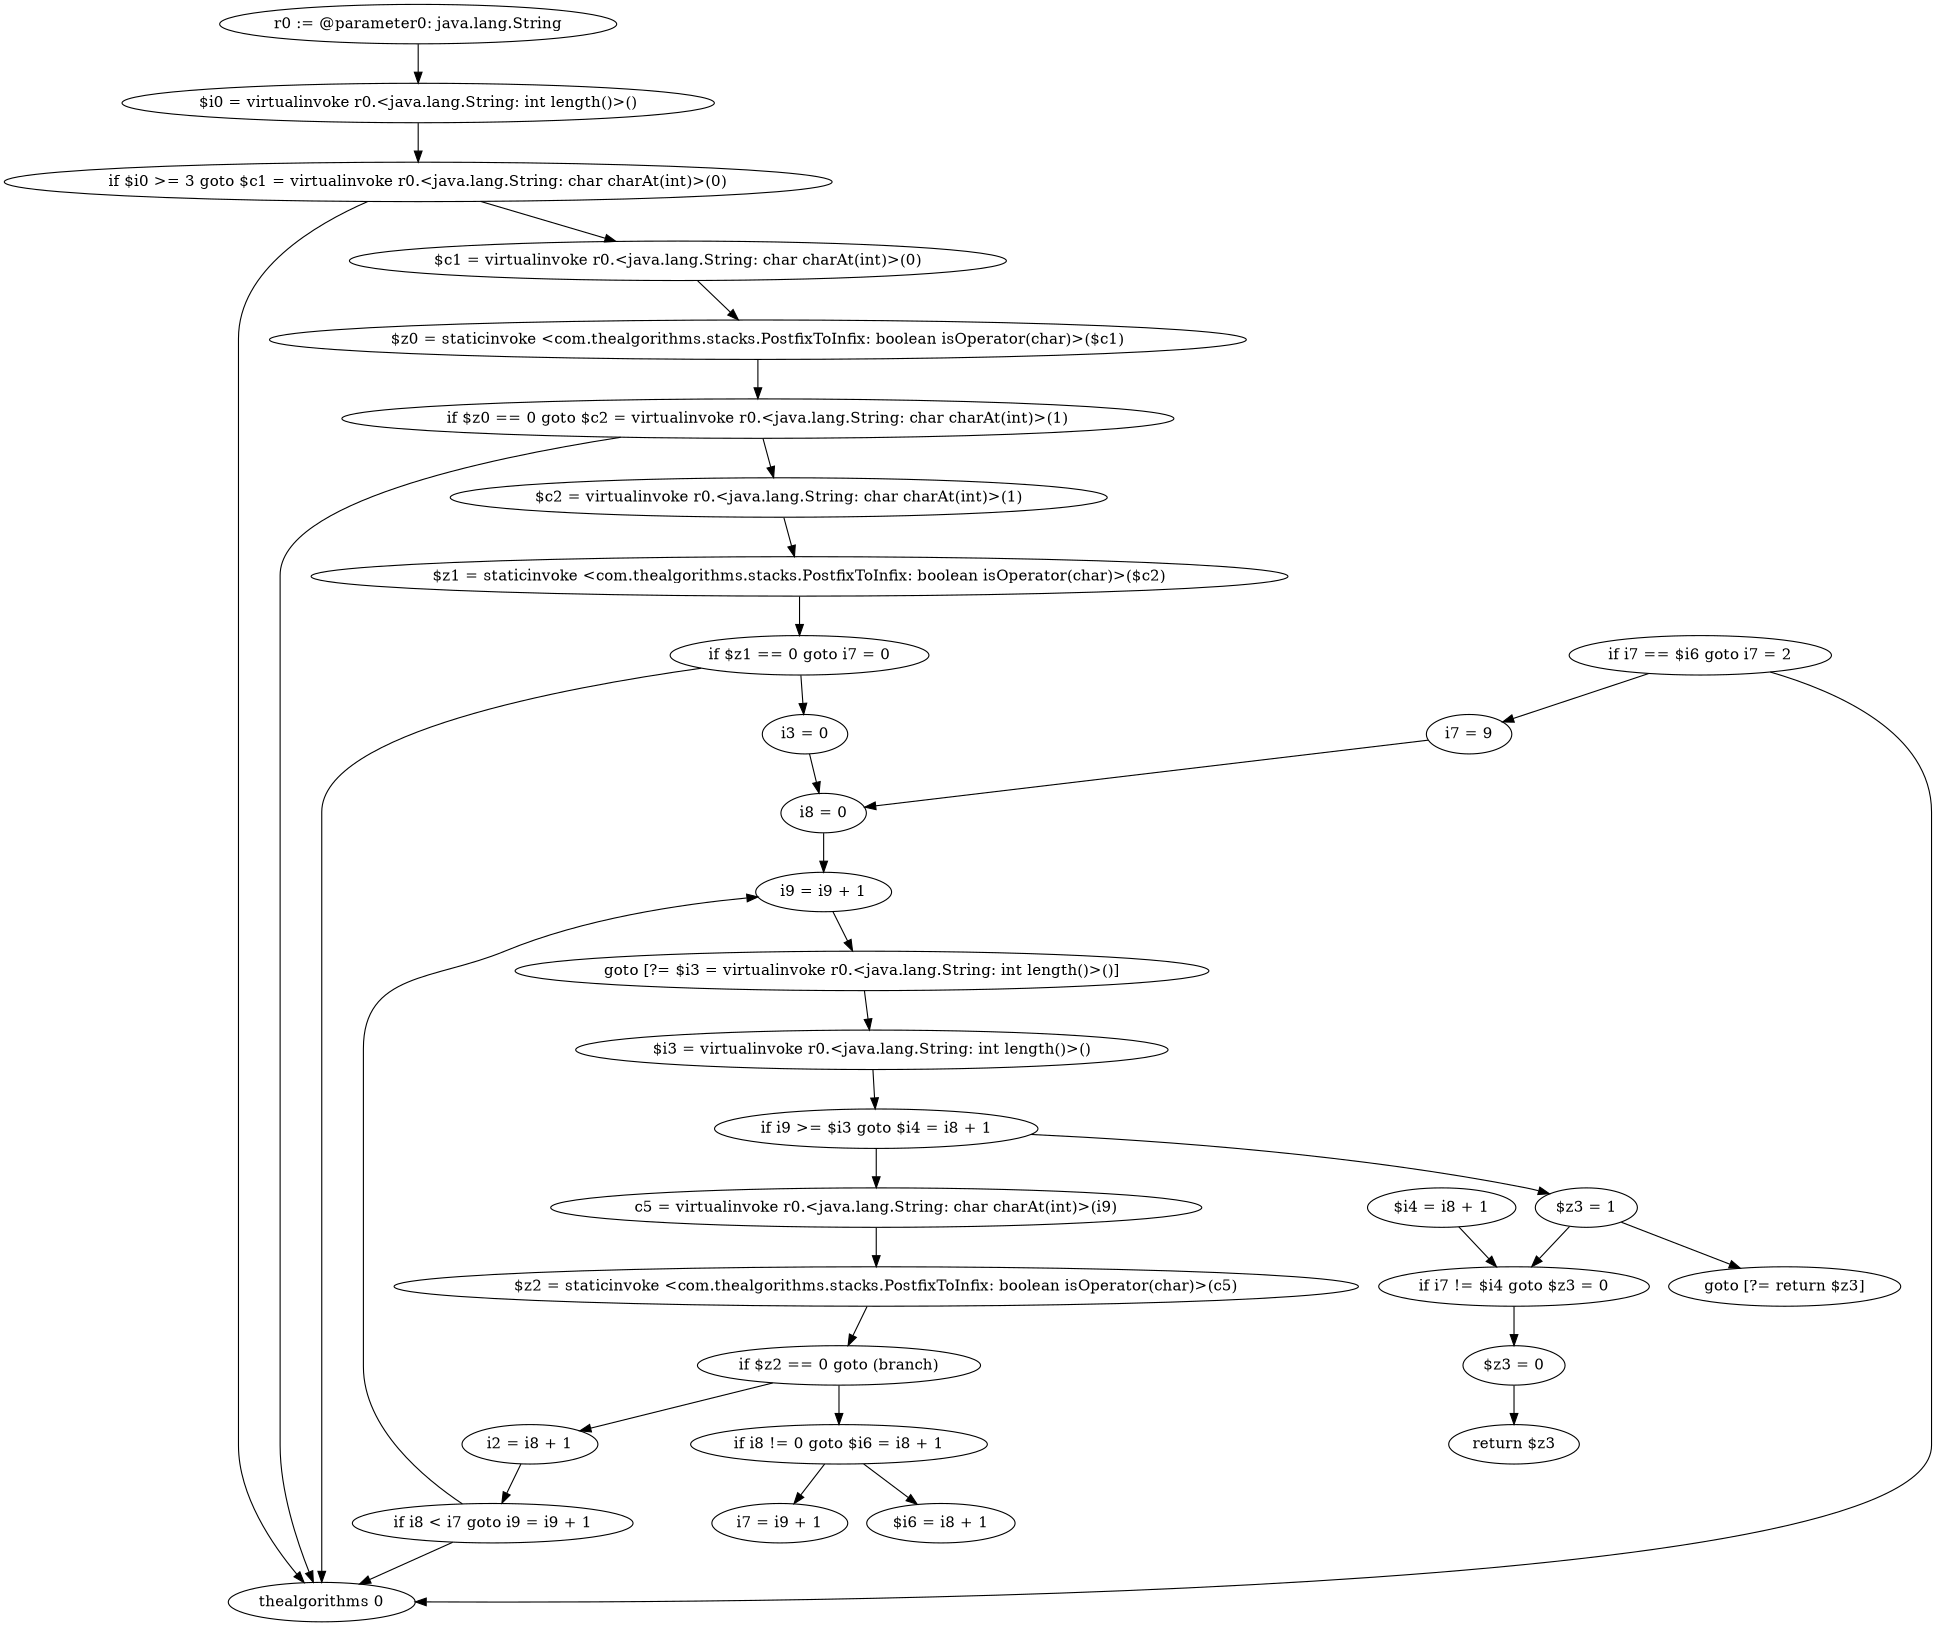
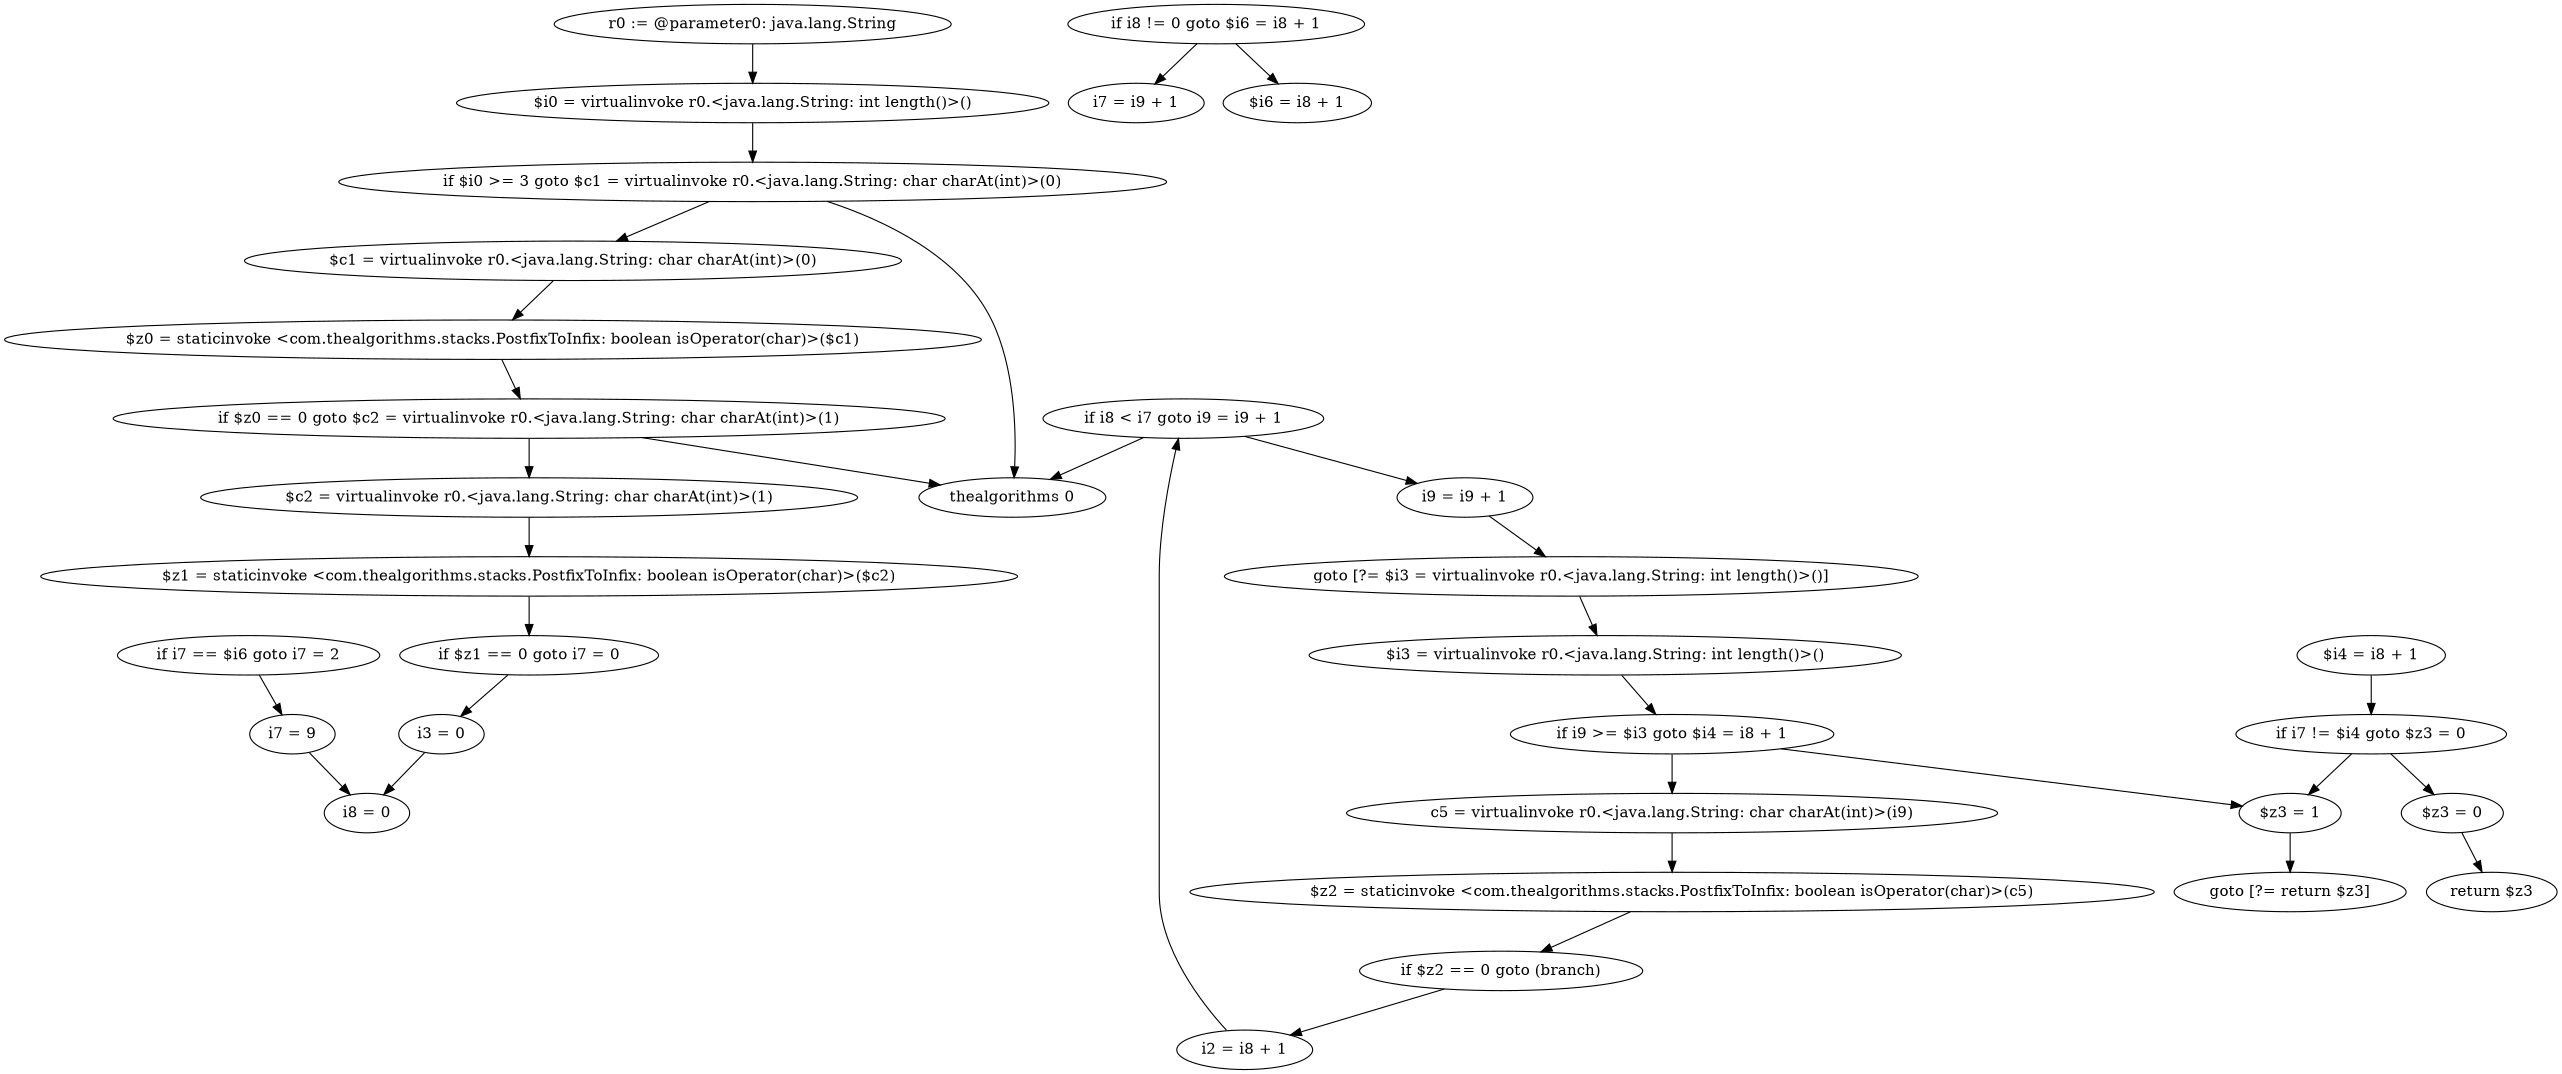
(824, 847) -> none
(322, 981) -> none
(1554, 1242) -> (2334, 770)
(839, 1399) -> none
(1623, 1552) -> none
